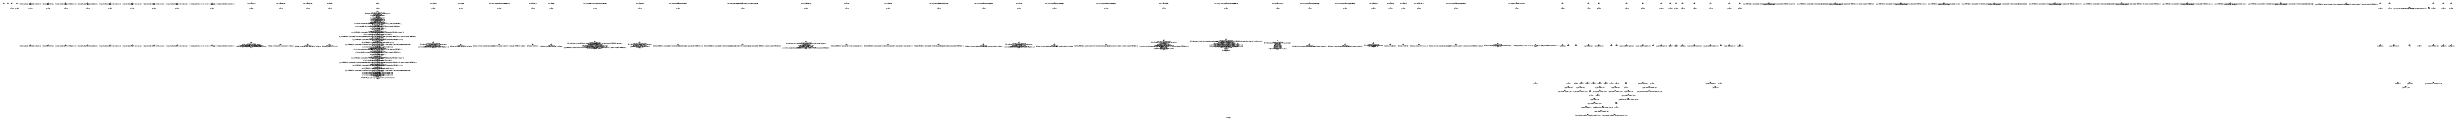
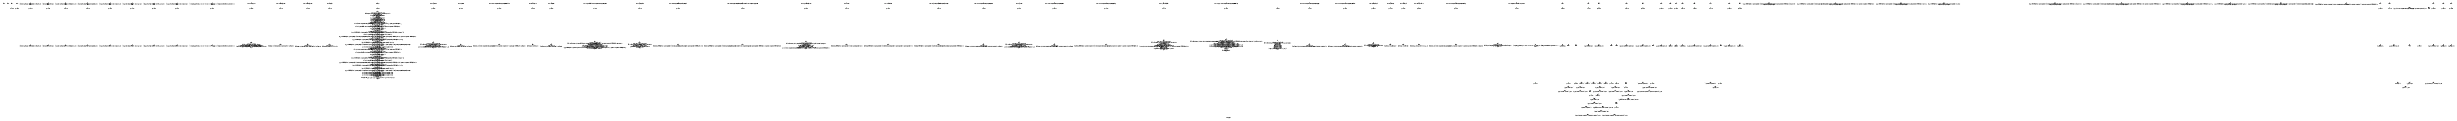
(1278, 4) -> none
(1994, 4) -> none
